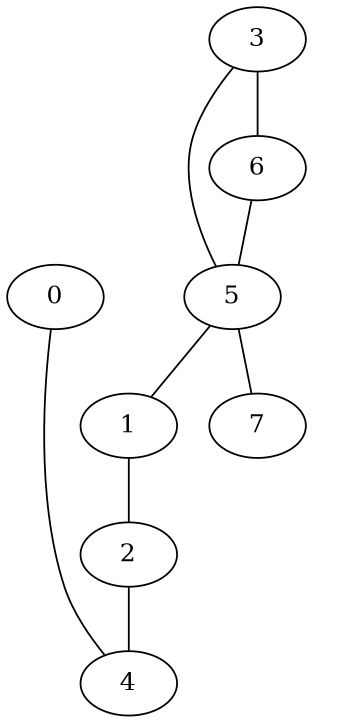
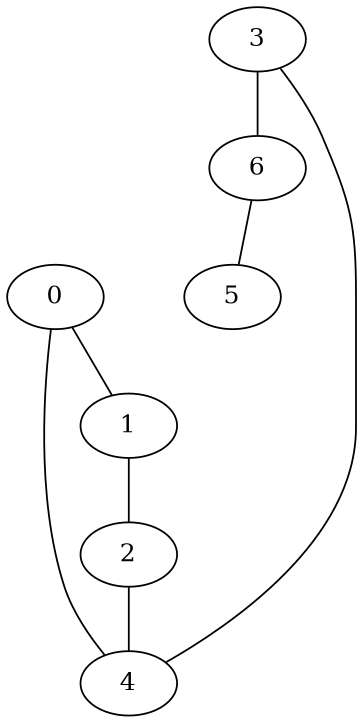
(189, 163) -> (356, 397)
(181, 361) -> (92, 361)
(258, 426) -> none
